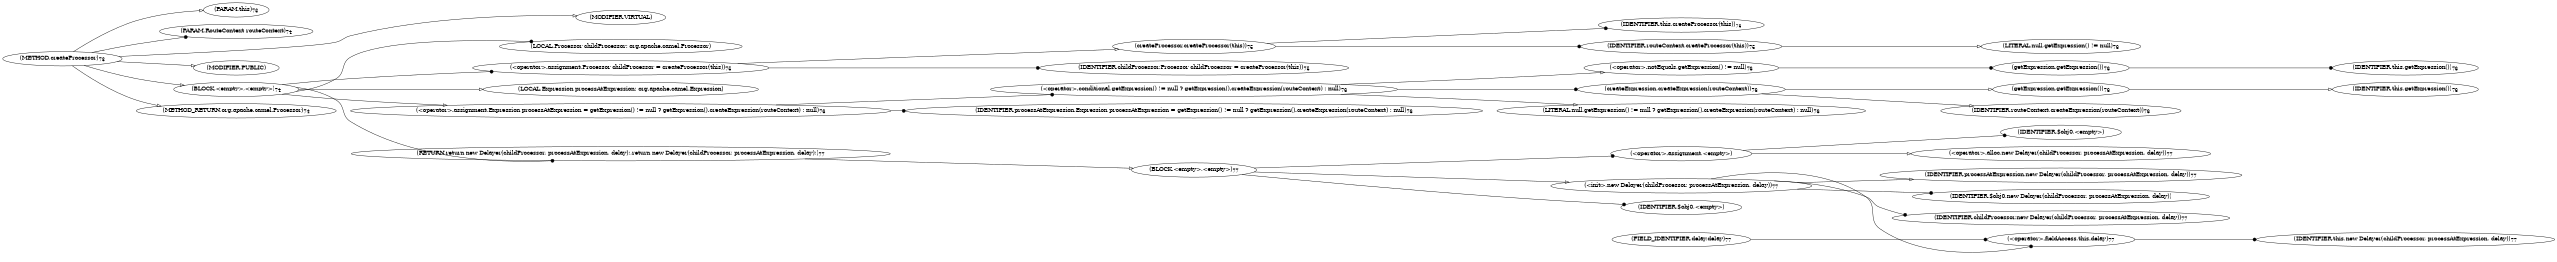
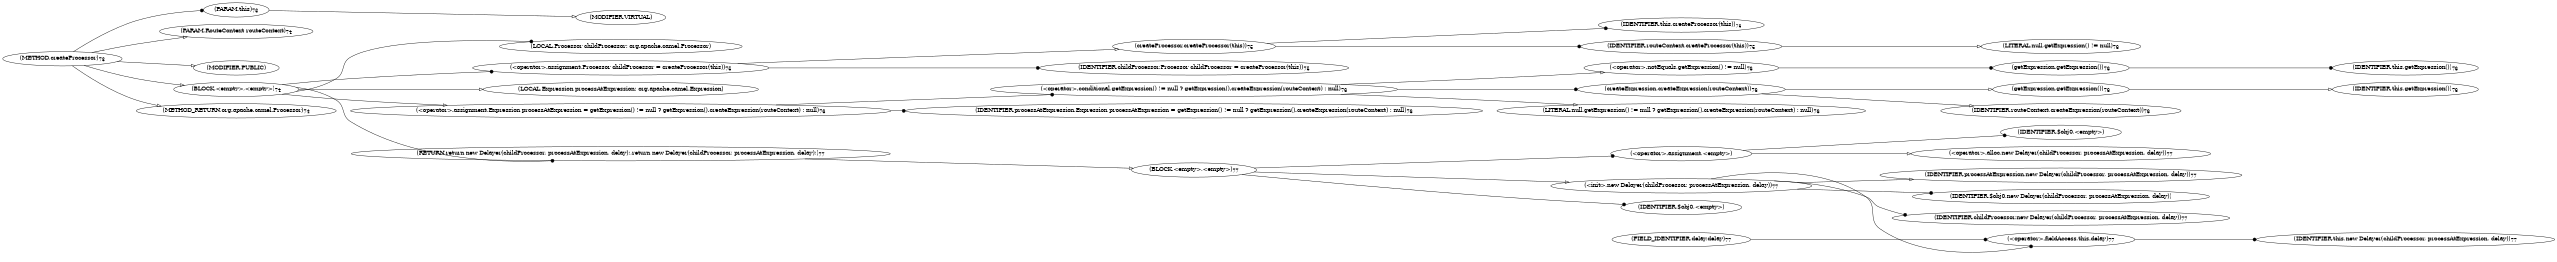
(134, 22) -> (134, 22)
(346, 37) -> (421, 14)
(138, 44) -> (138, 44)
